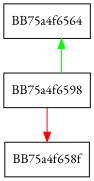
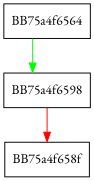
(62, 61) -> (33, 51)
